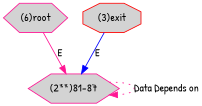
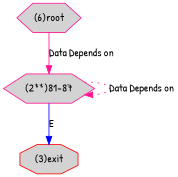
(95, 50) -> (49, 120)
(60, 53) -> (81, 53)
